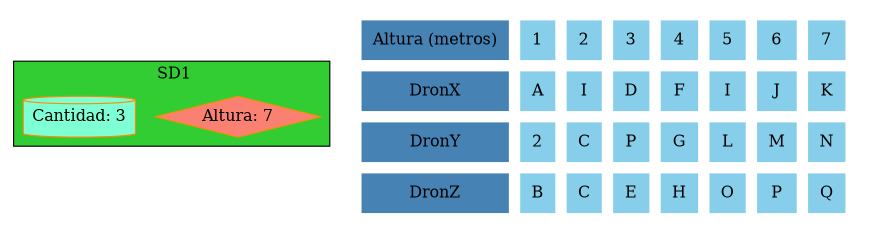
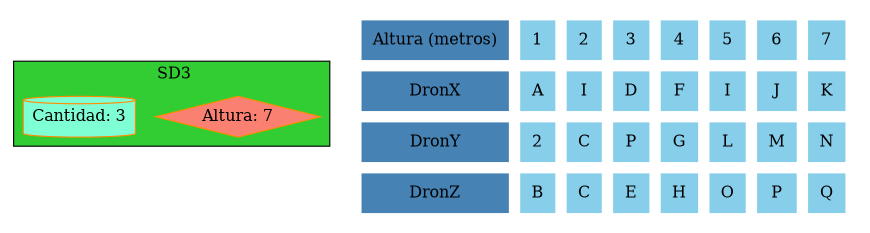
(172, 74) -> (172, 74)
